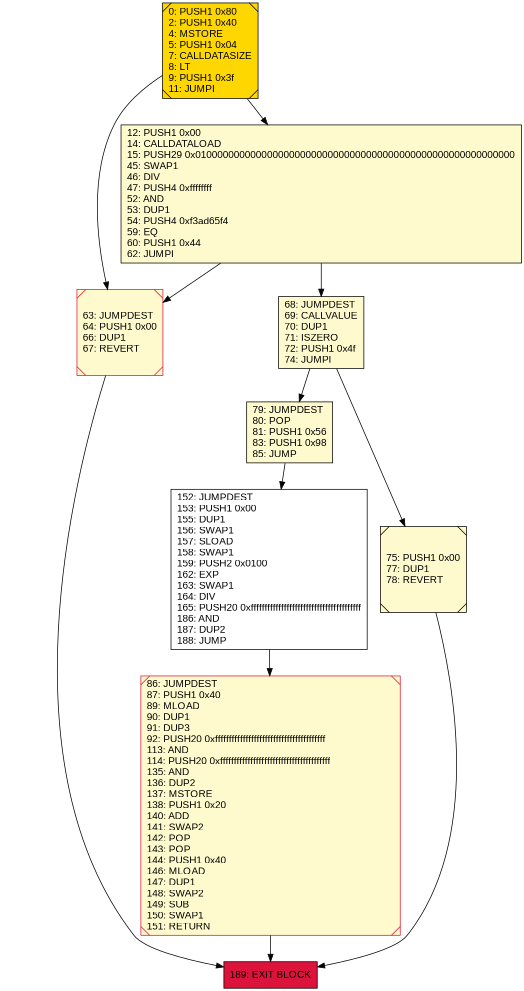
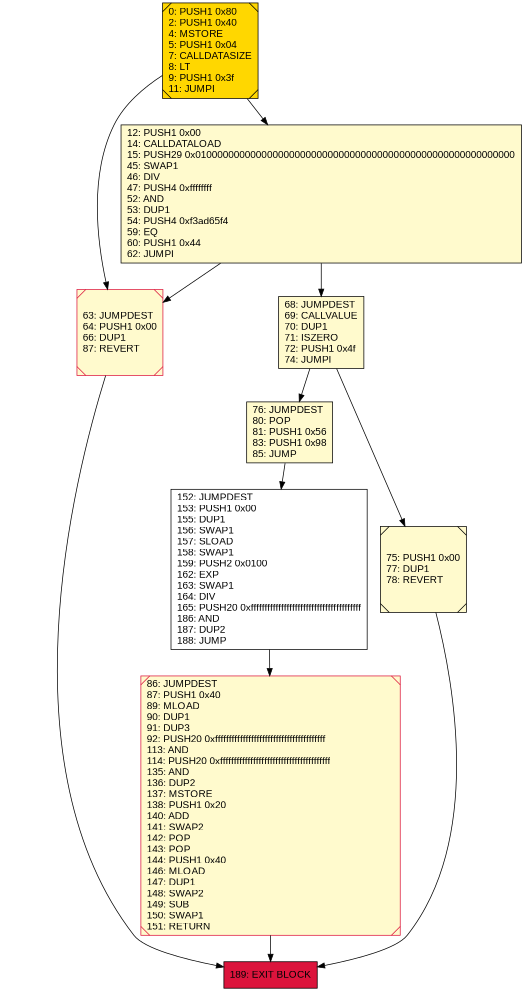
(120, 332) -> (120, 332)
(290, 432) -> (290, 432)
